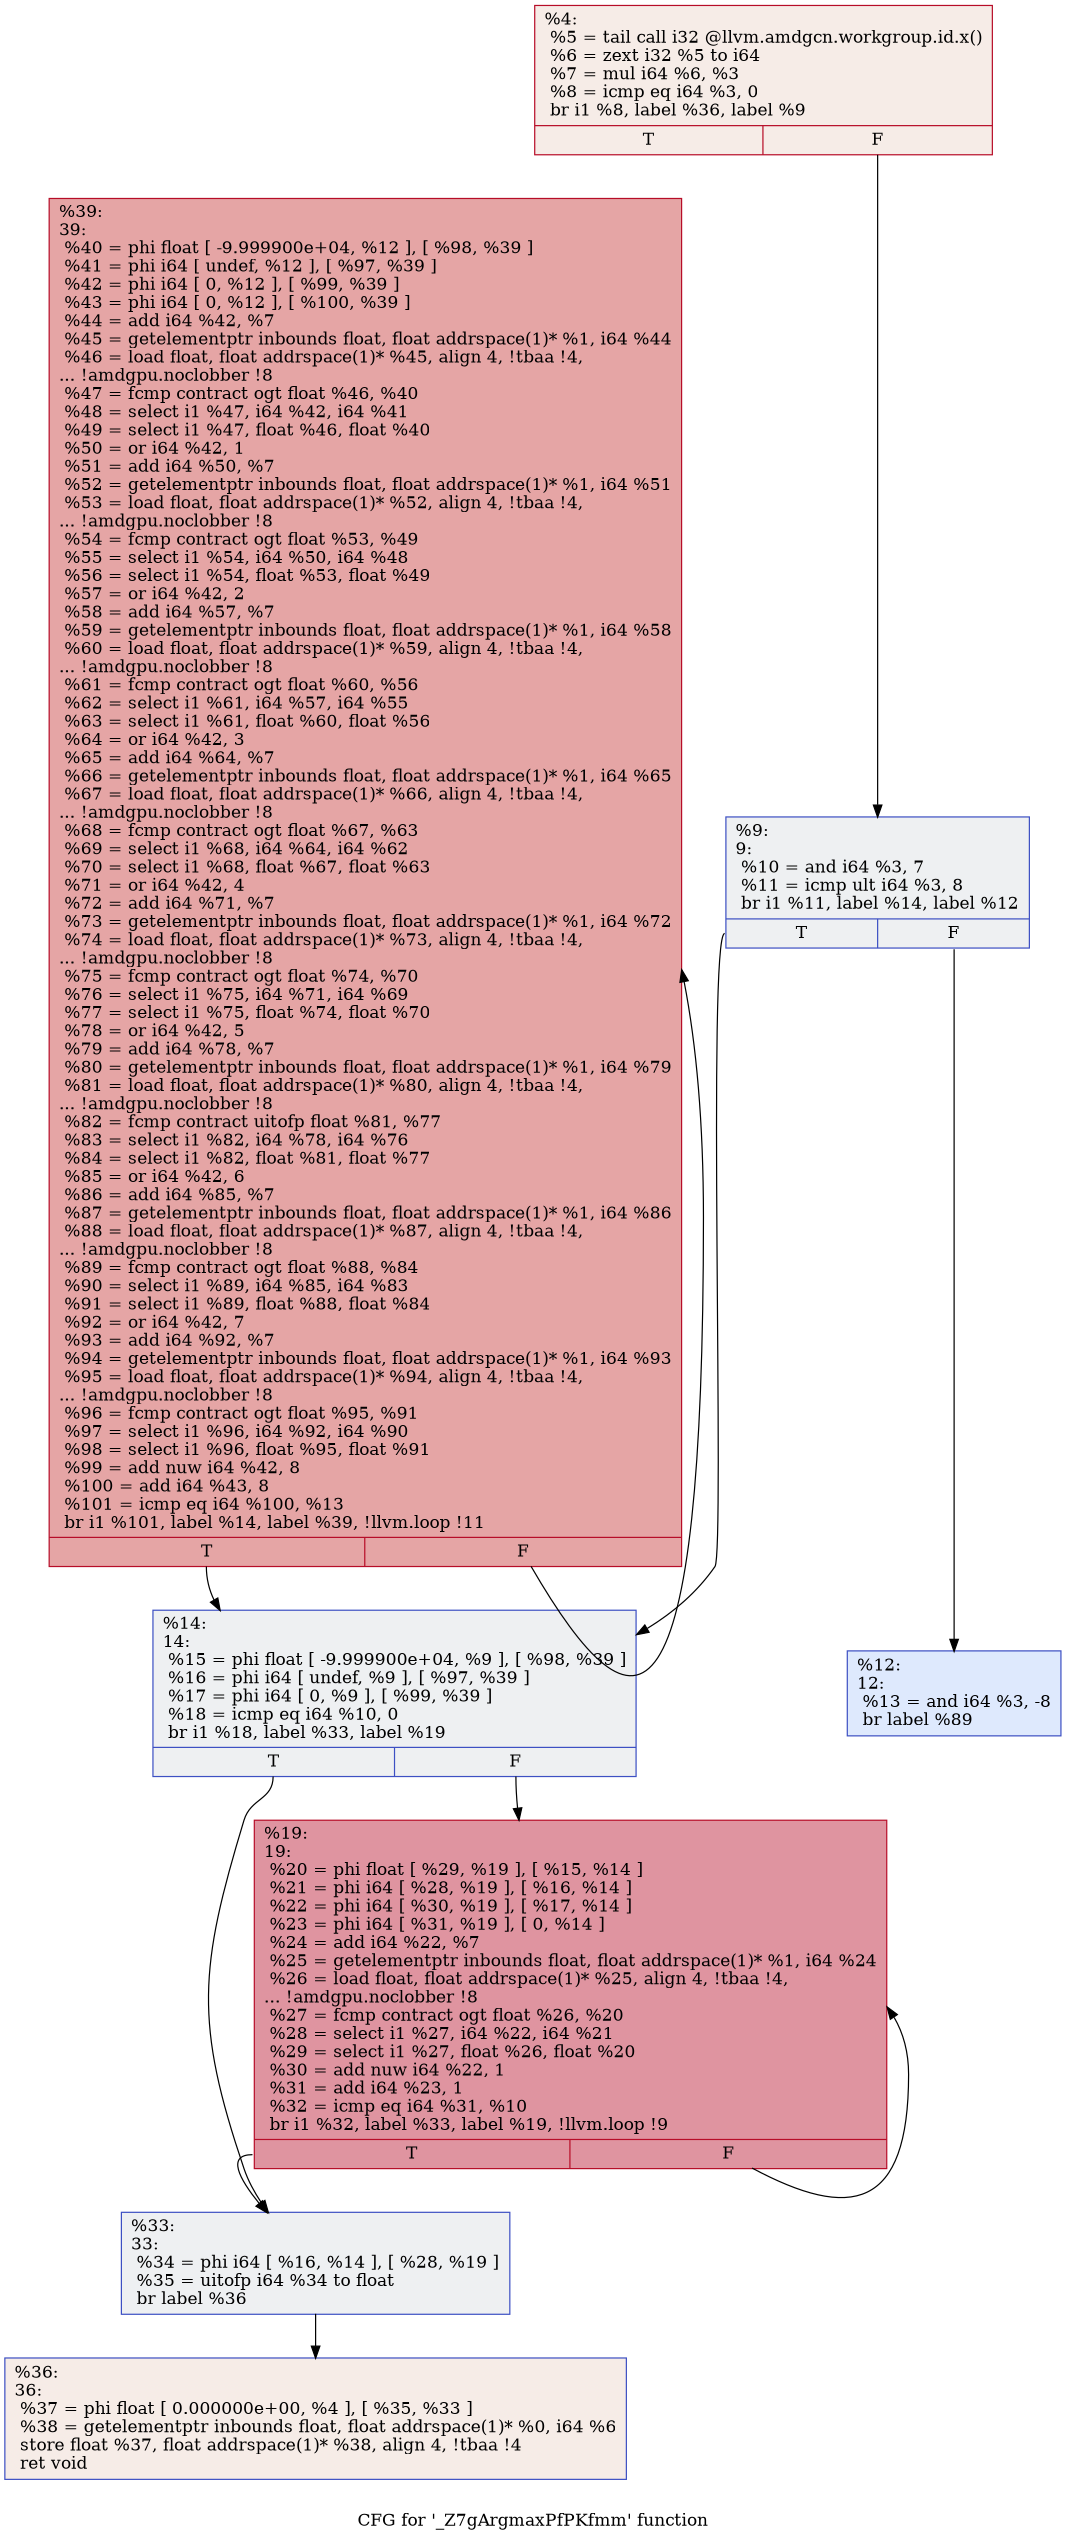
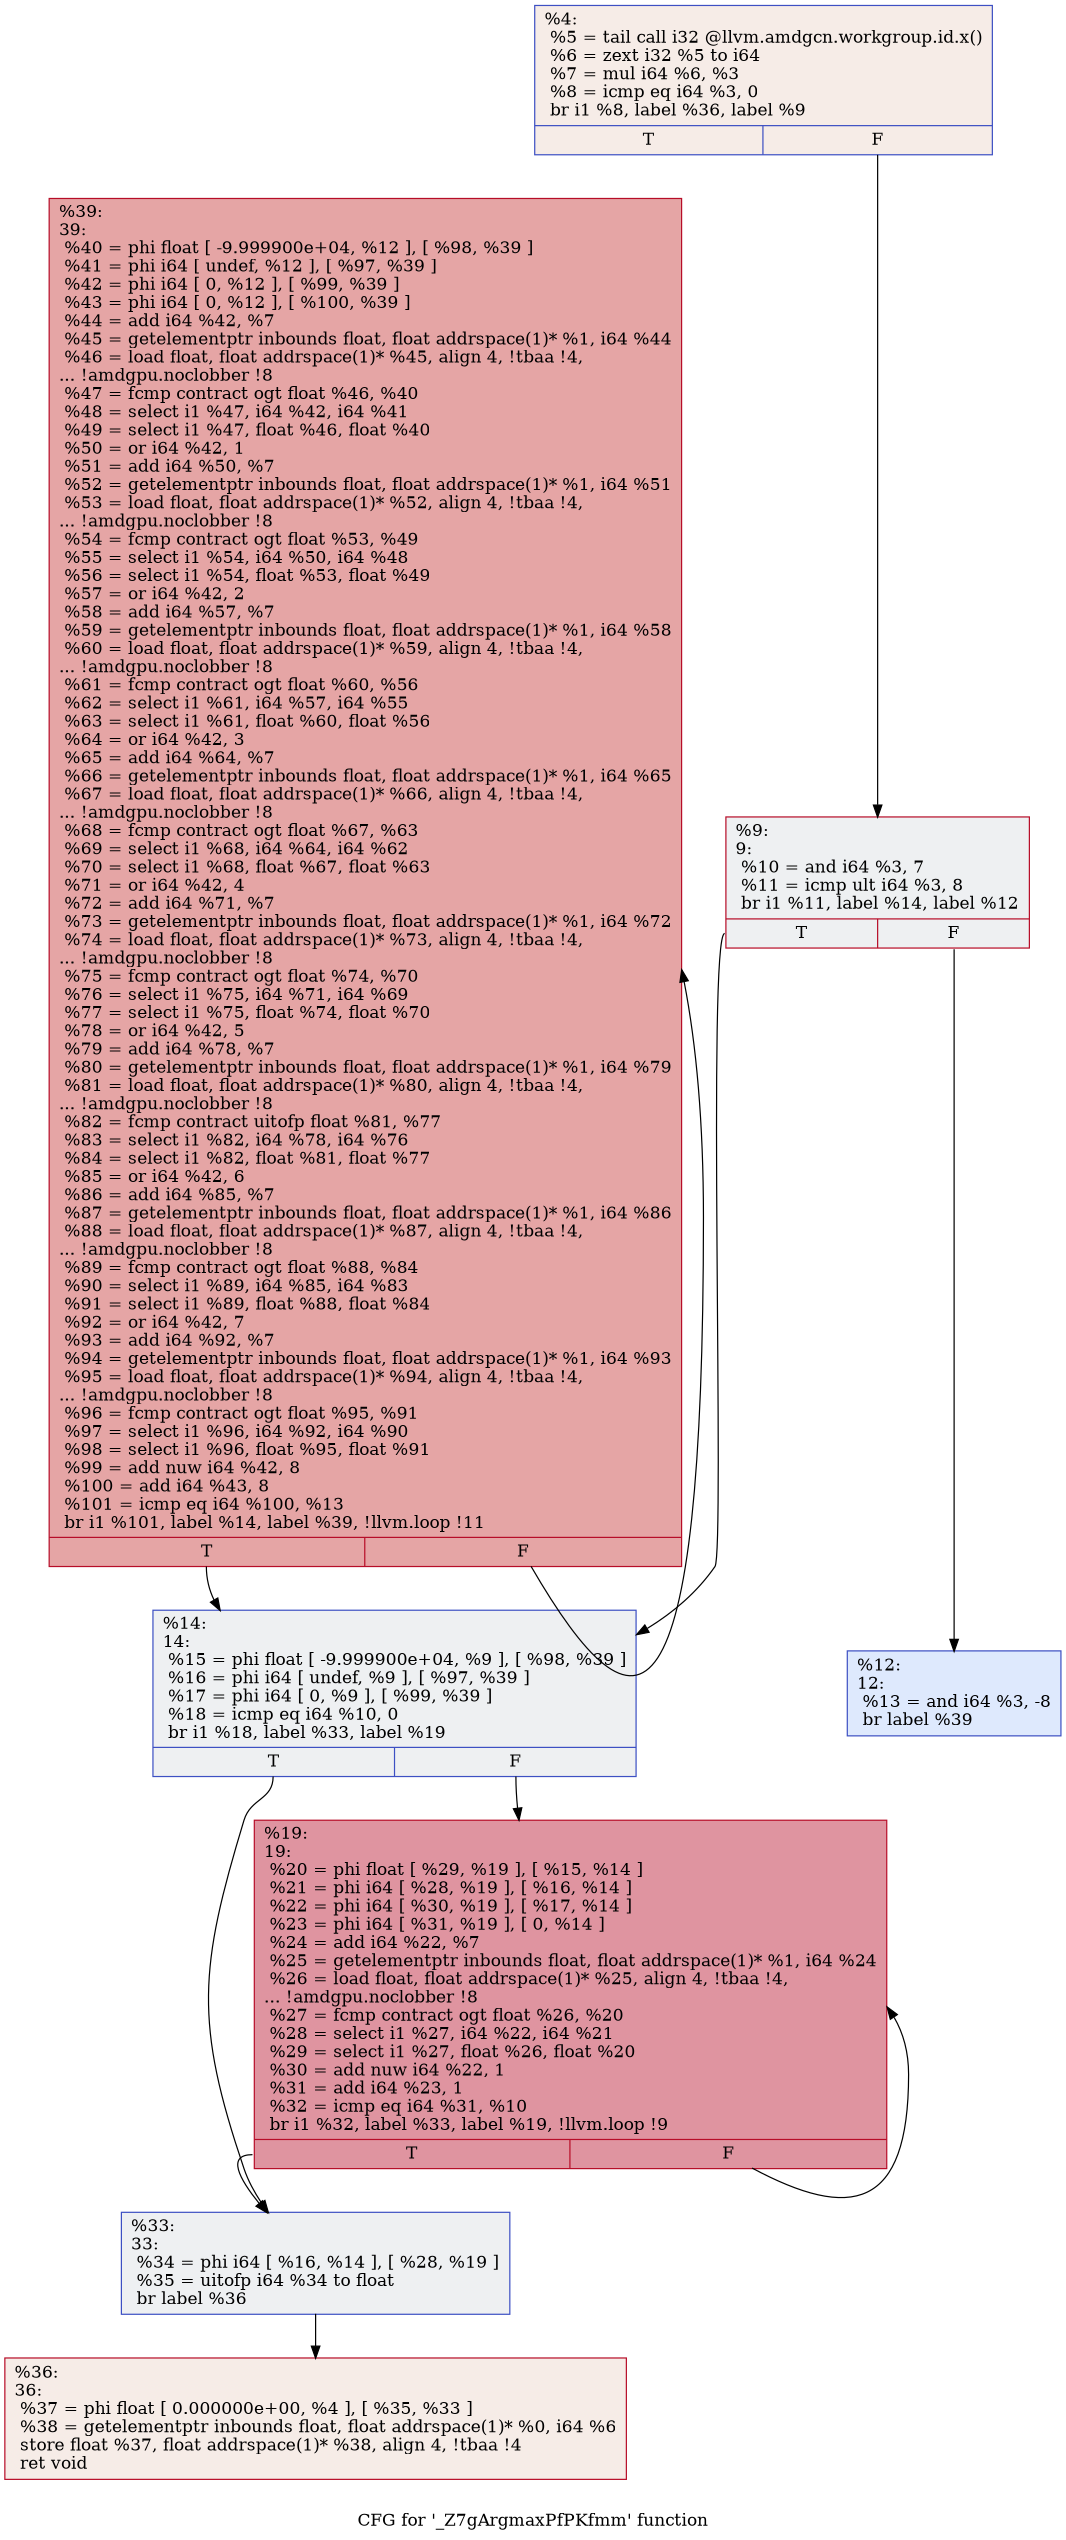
(764, 80) -> (764, 80)
(878, 882) -> (878, 882)
(915, 1720) -> (915, 1720)
(316, 2419) -> (316, 2419)
